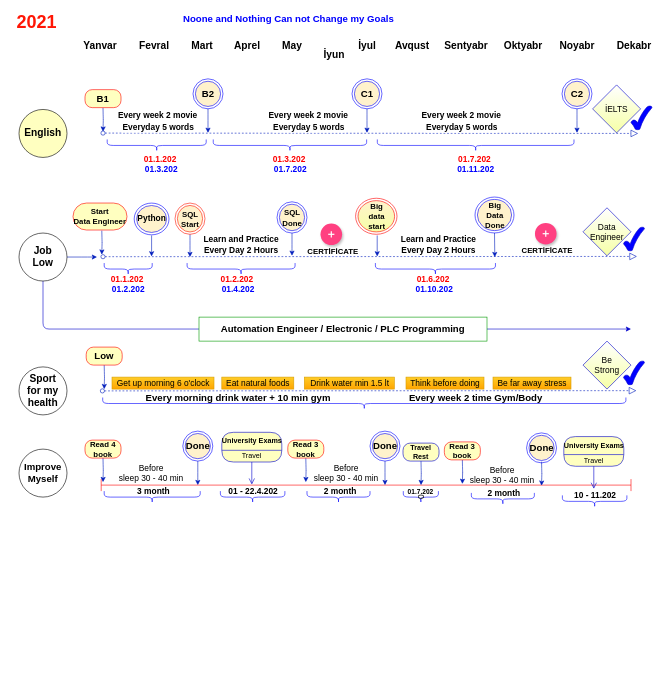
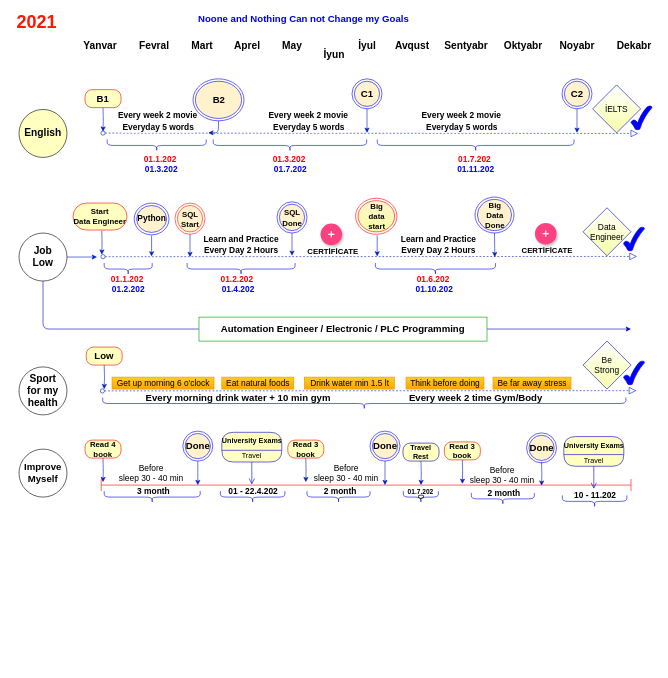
(288, 18) -> (303, 18)
(208, 94) -> (218, 100)
